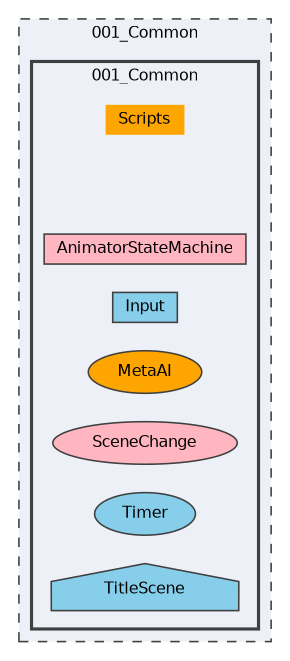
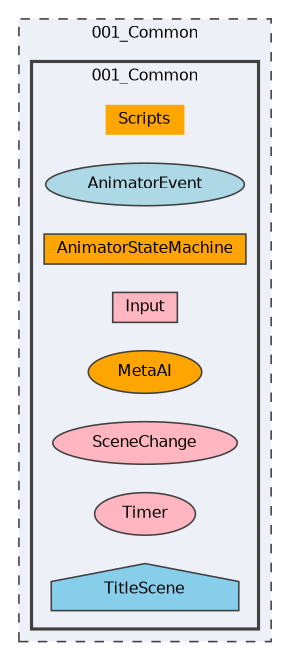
none -> (145, 184)
(145, 249) -> (145, 249)
(145, 307) -> (145, 307)
(145, 514) -> (145, 514)
